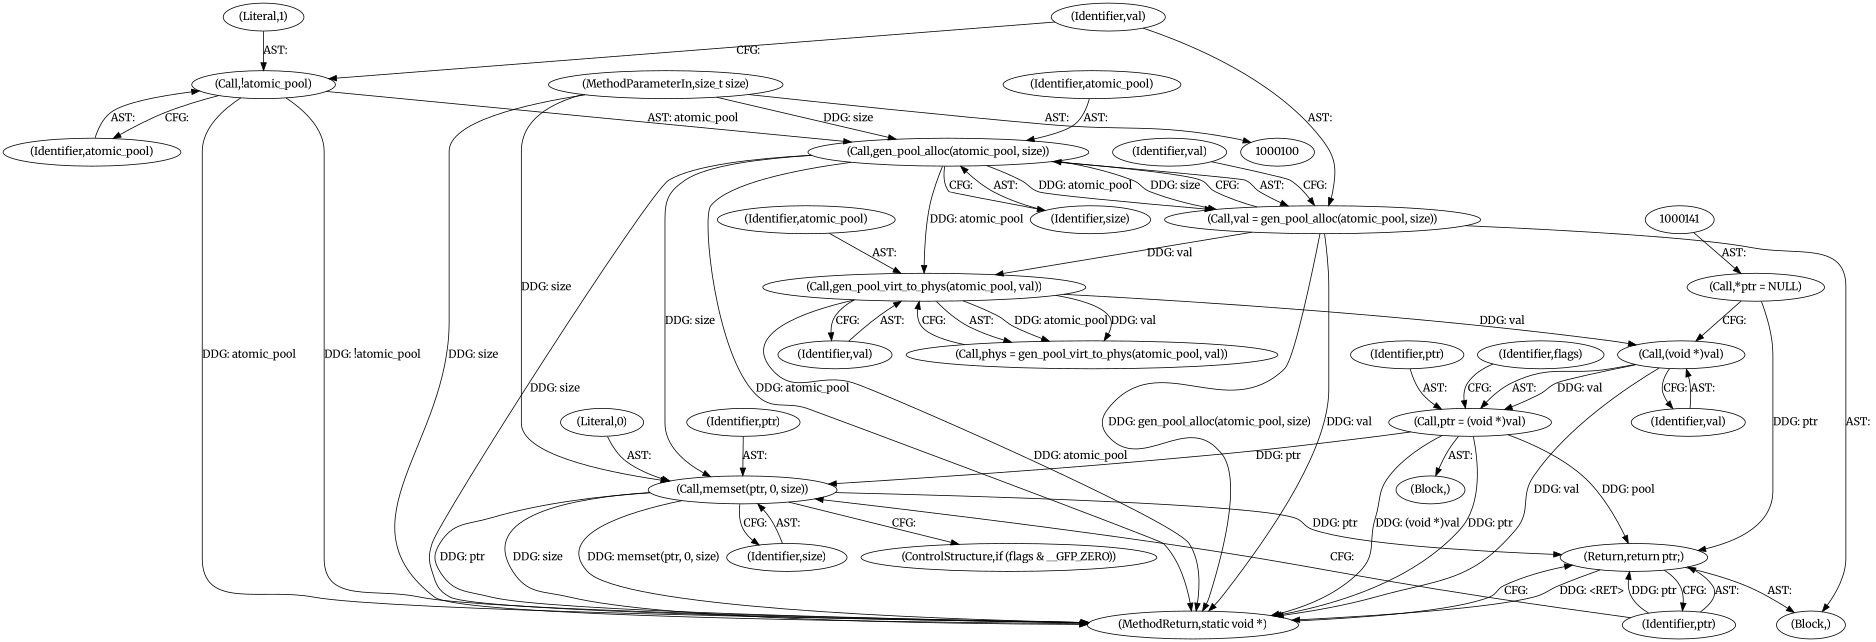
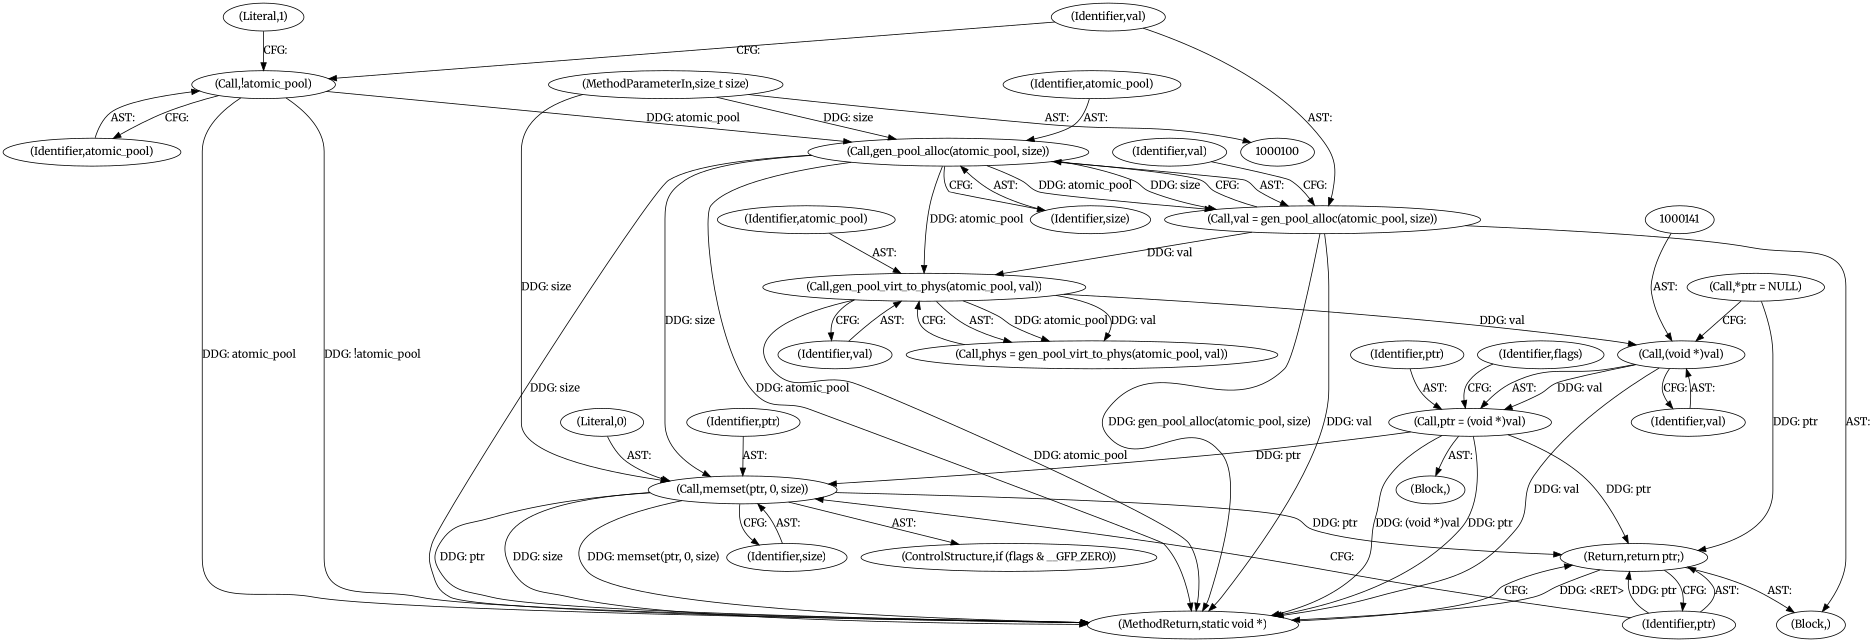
(277, 51) -> (277, 51)
(693, 118) -> (693, 118)
(1714, 250) -> (1651, 283)
(1628, 490) -> (1628, 490)
(905, 524) -> (905, 524)
(421, 584) -> none
